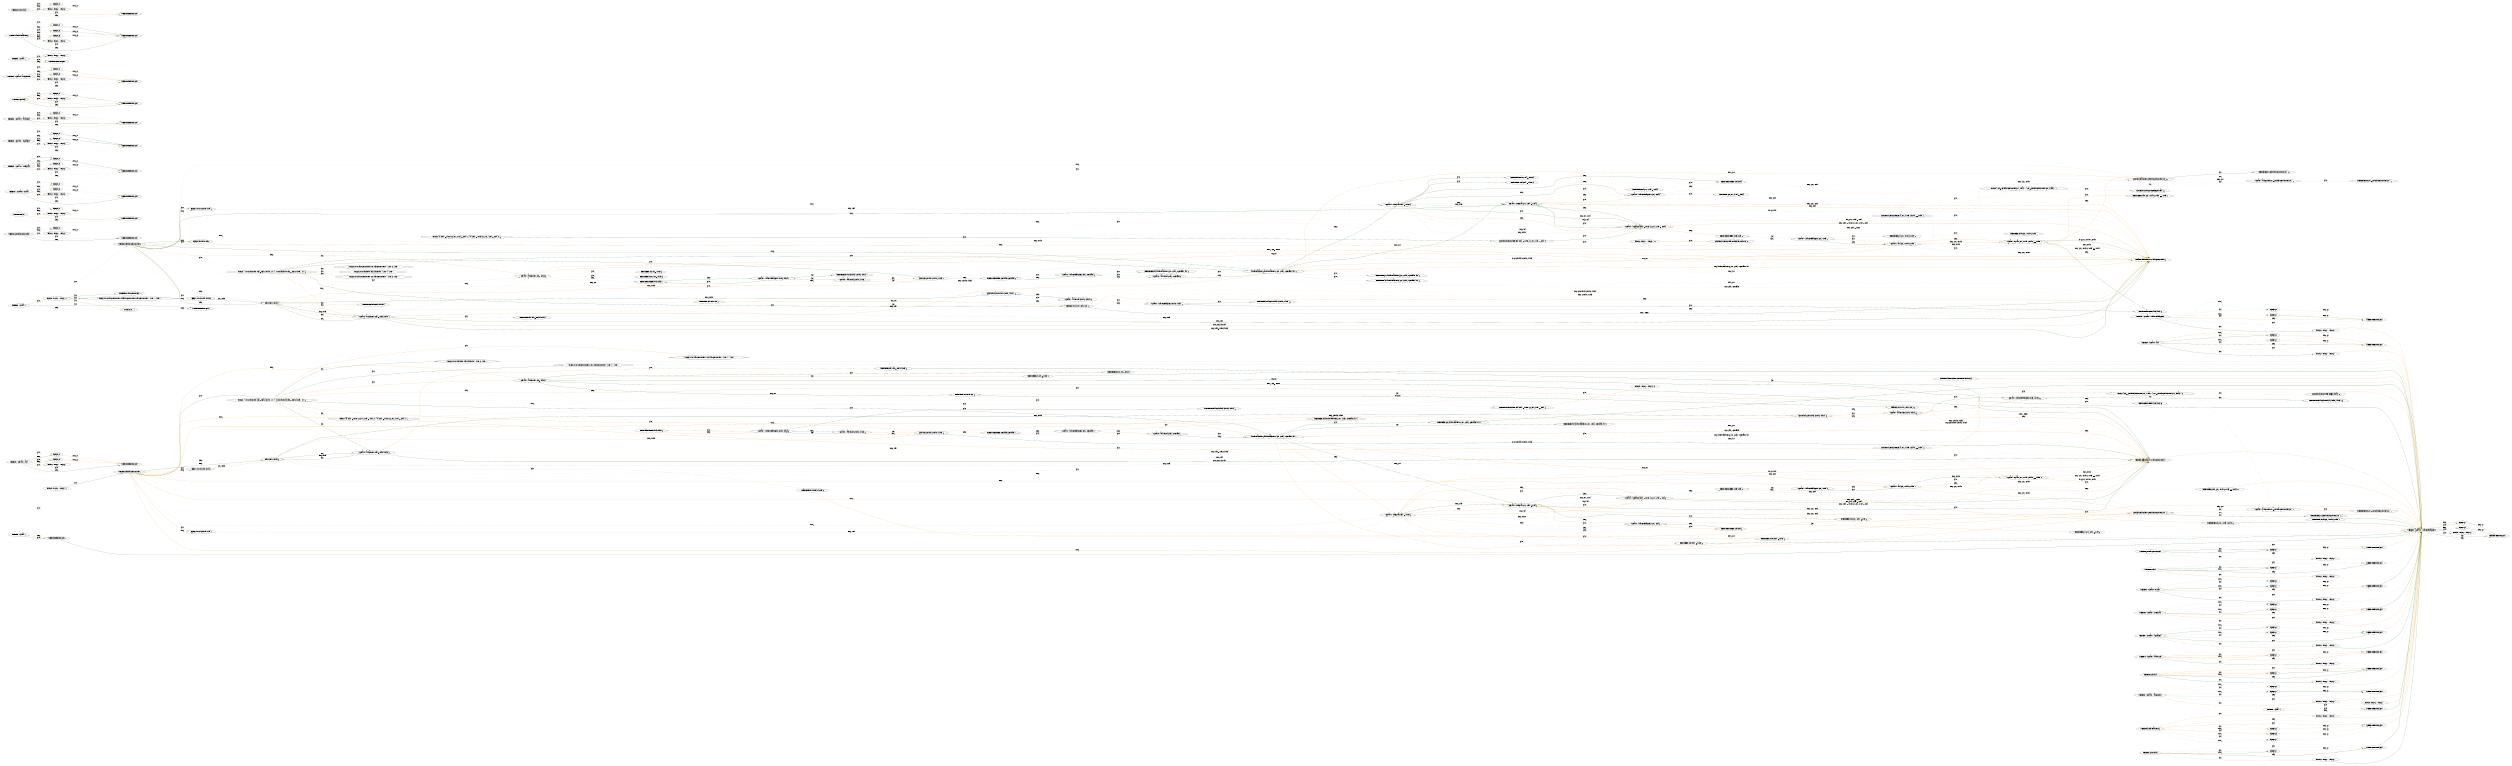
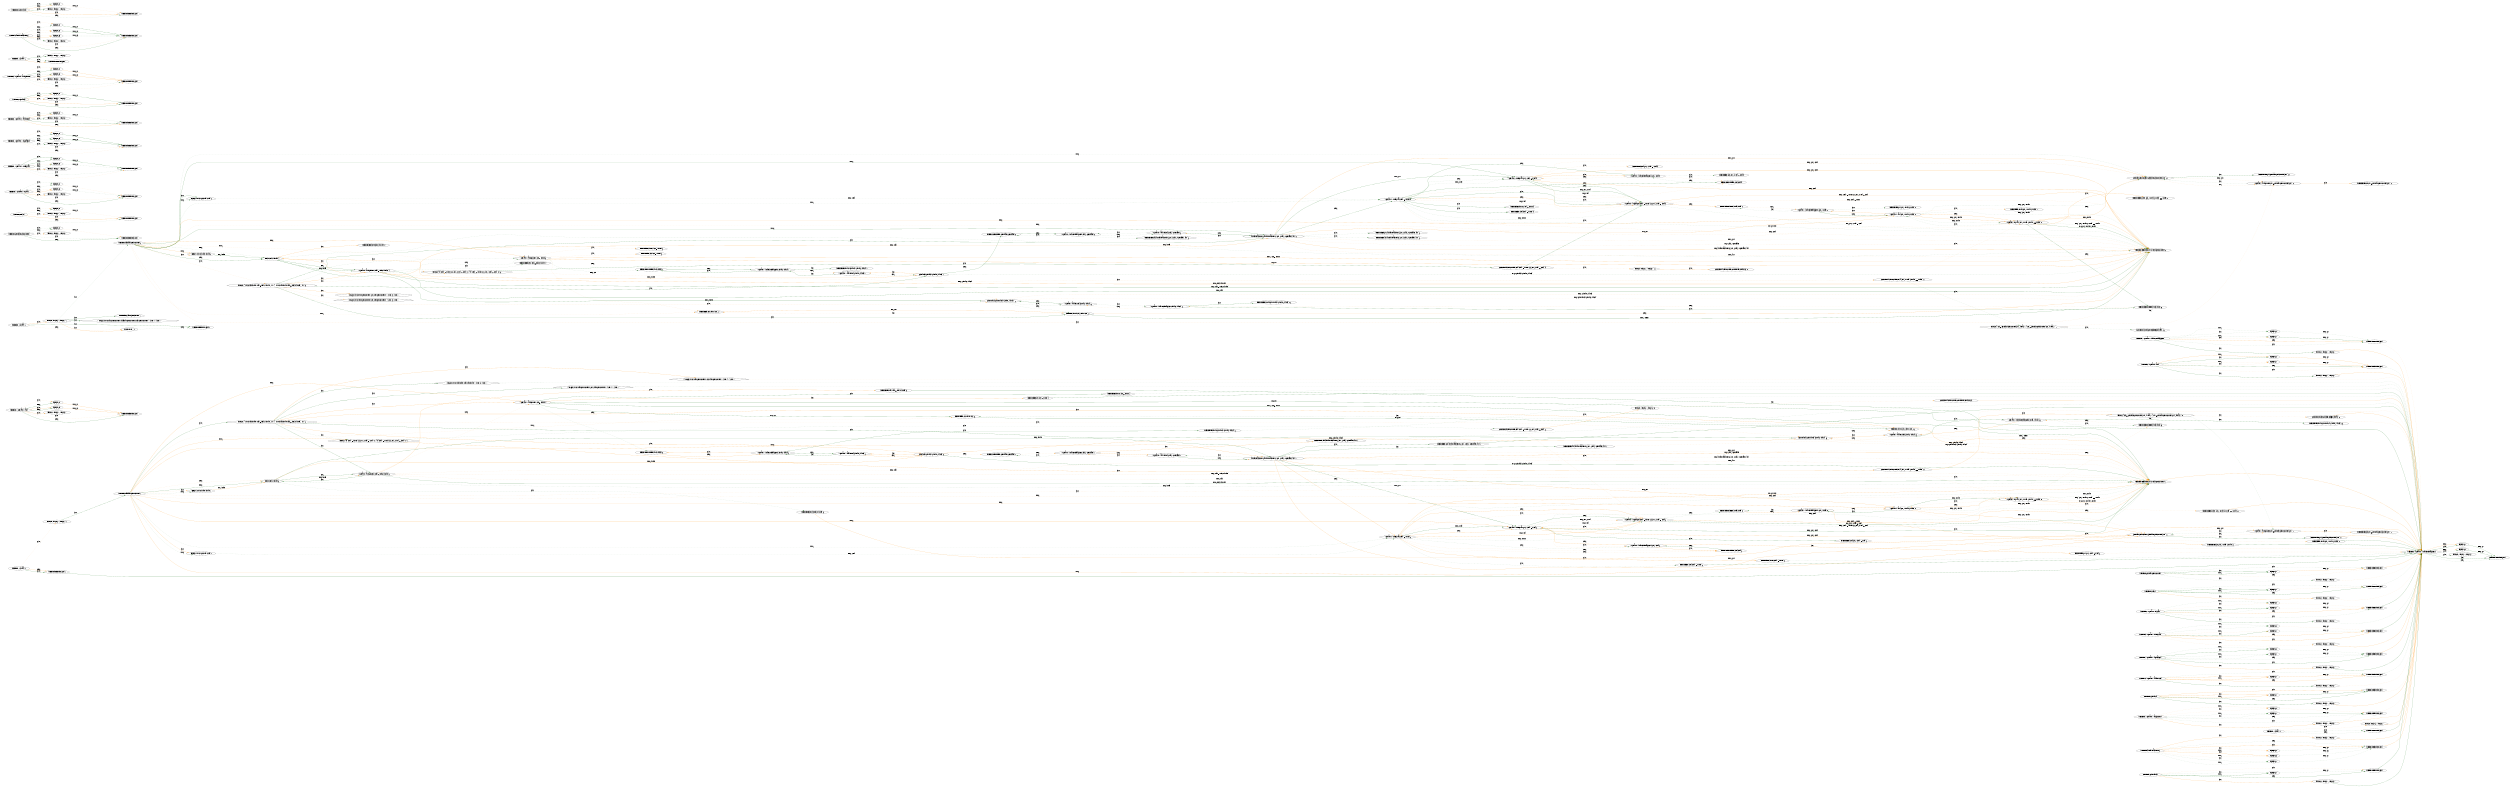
(201, 241) -> none
(374, 272) -> none
